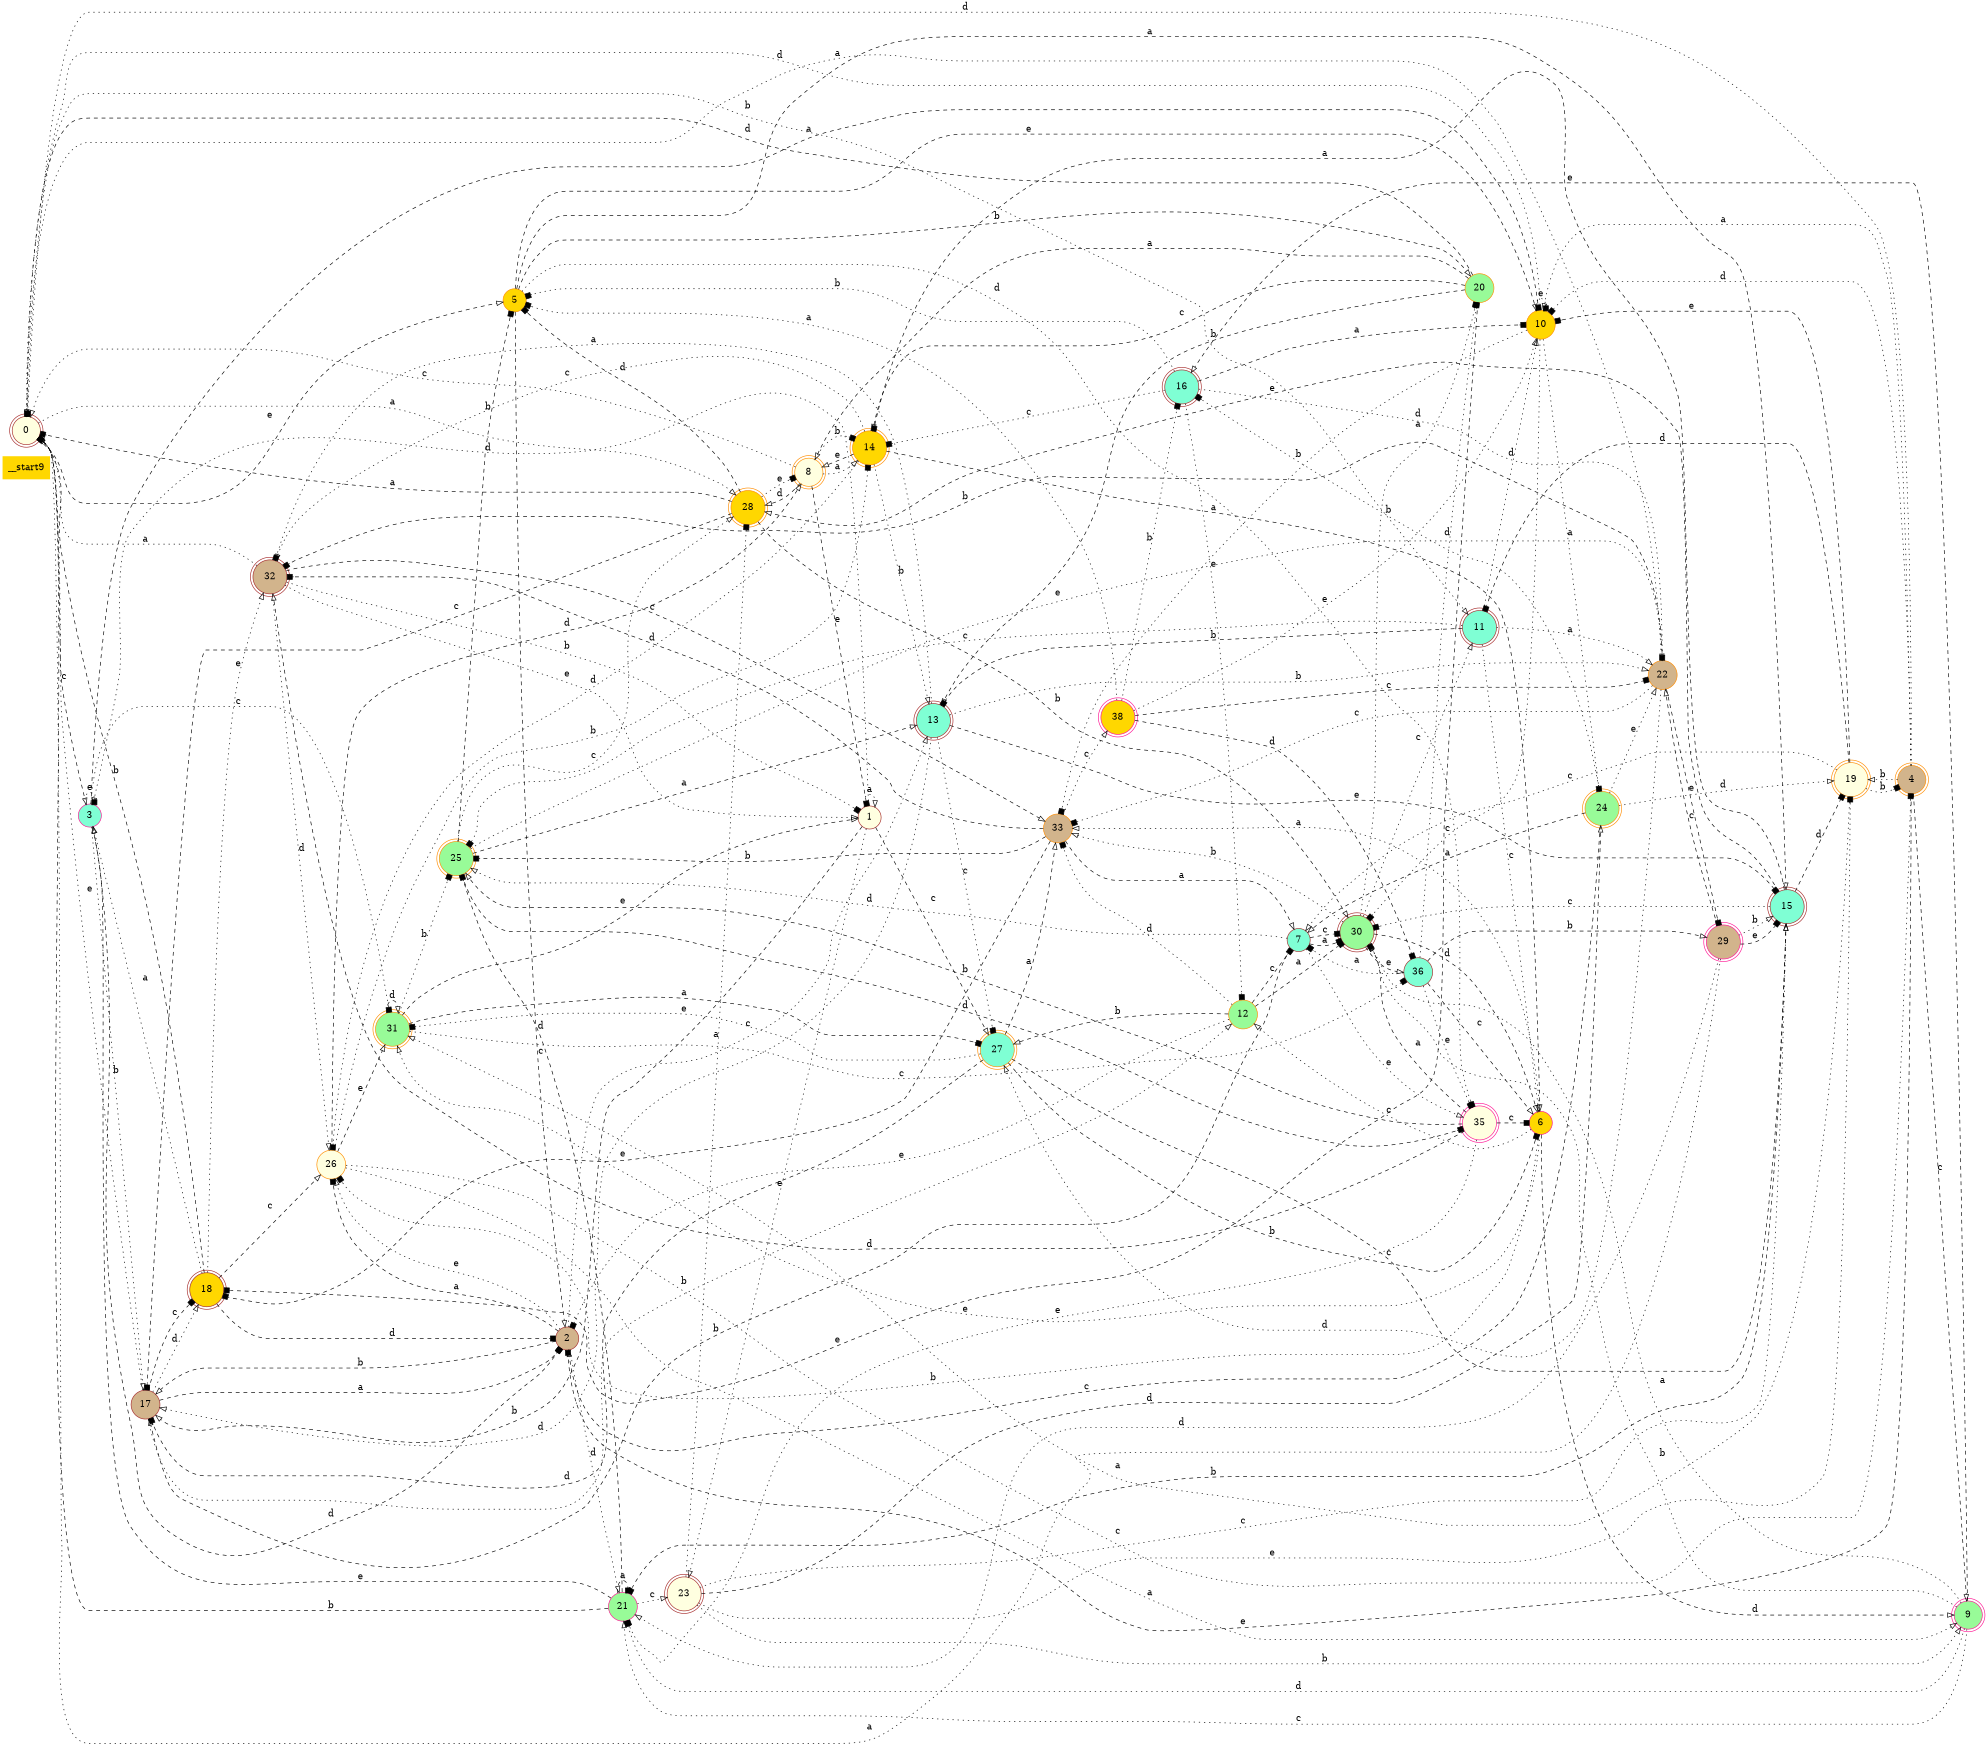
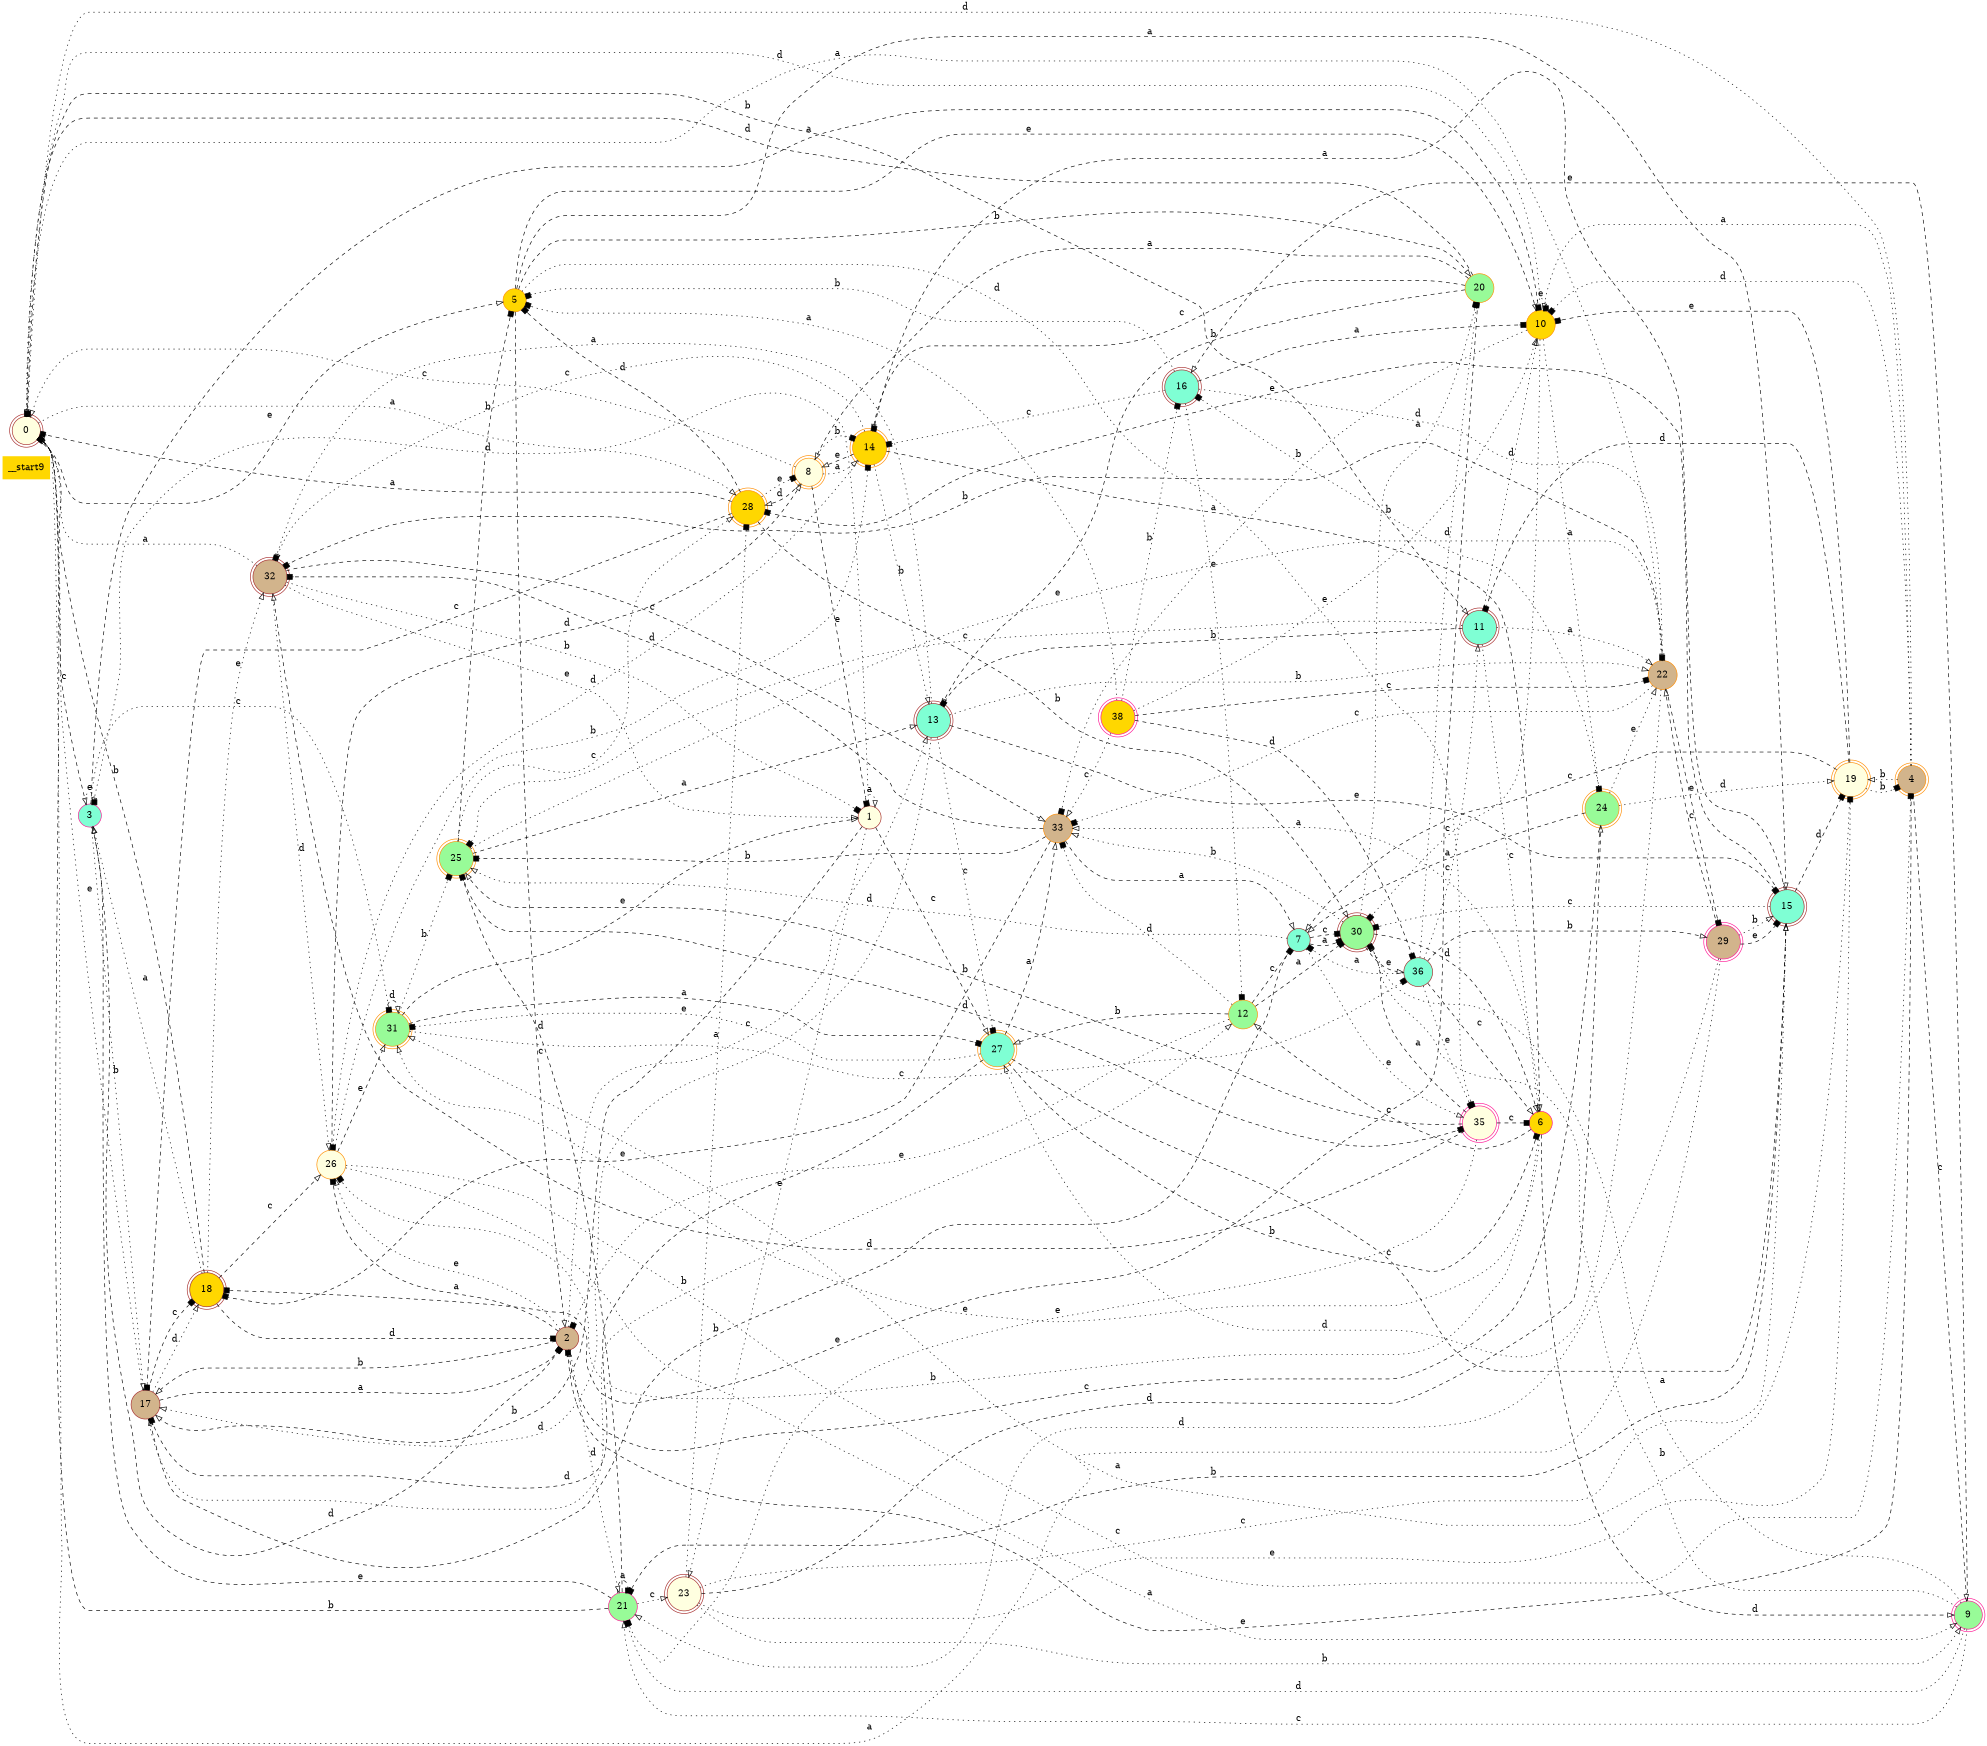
(702, 100) -> (702, 100)
(1504, 367) -> (1504, 367)
(1081, 774) -> (1091, 775)
(1415, 782) -> (1462, 807)
(1556, 786) -> (1556, 786)
(1380, 1111) -> (1380, 1111)
